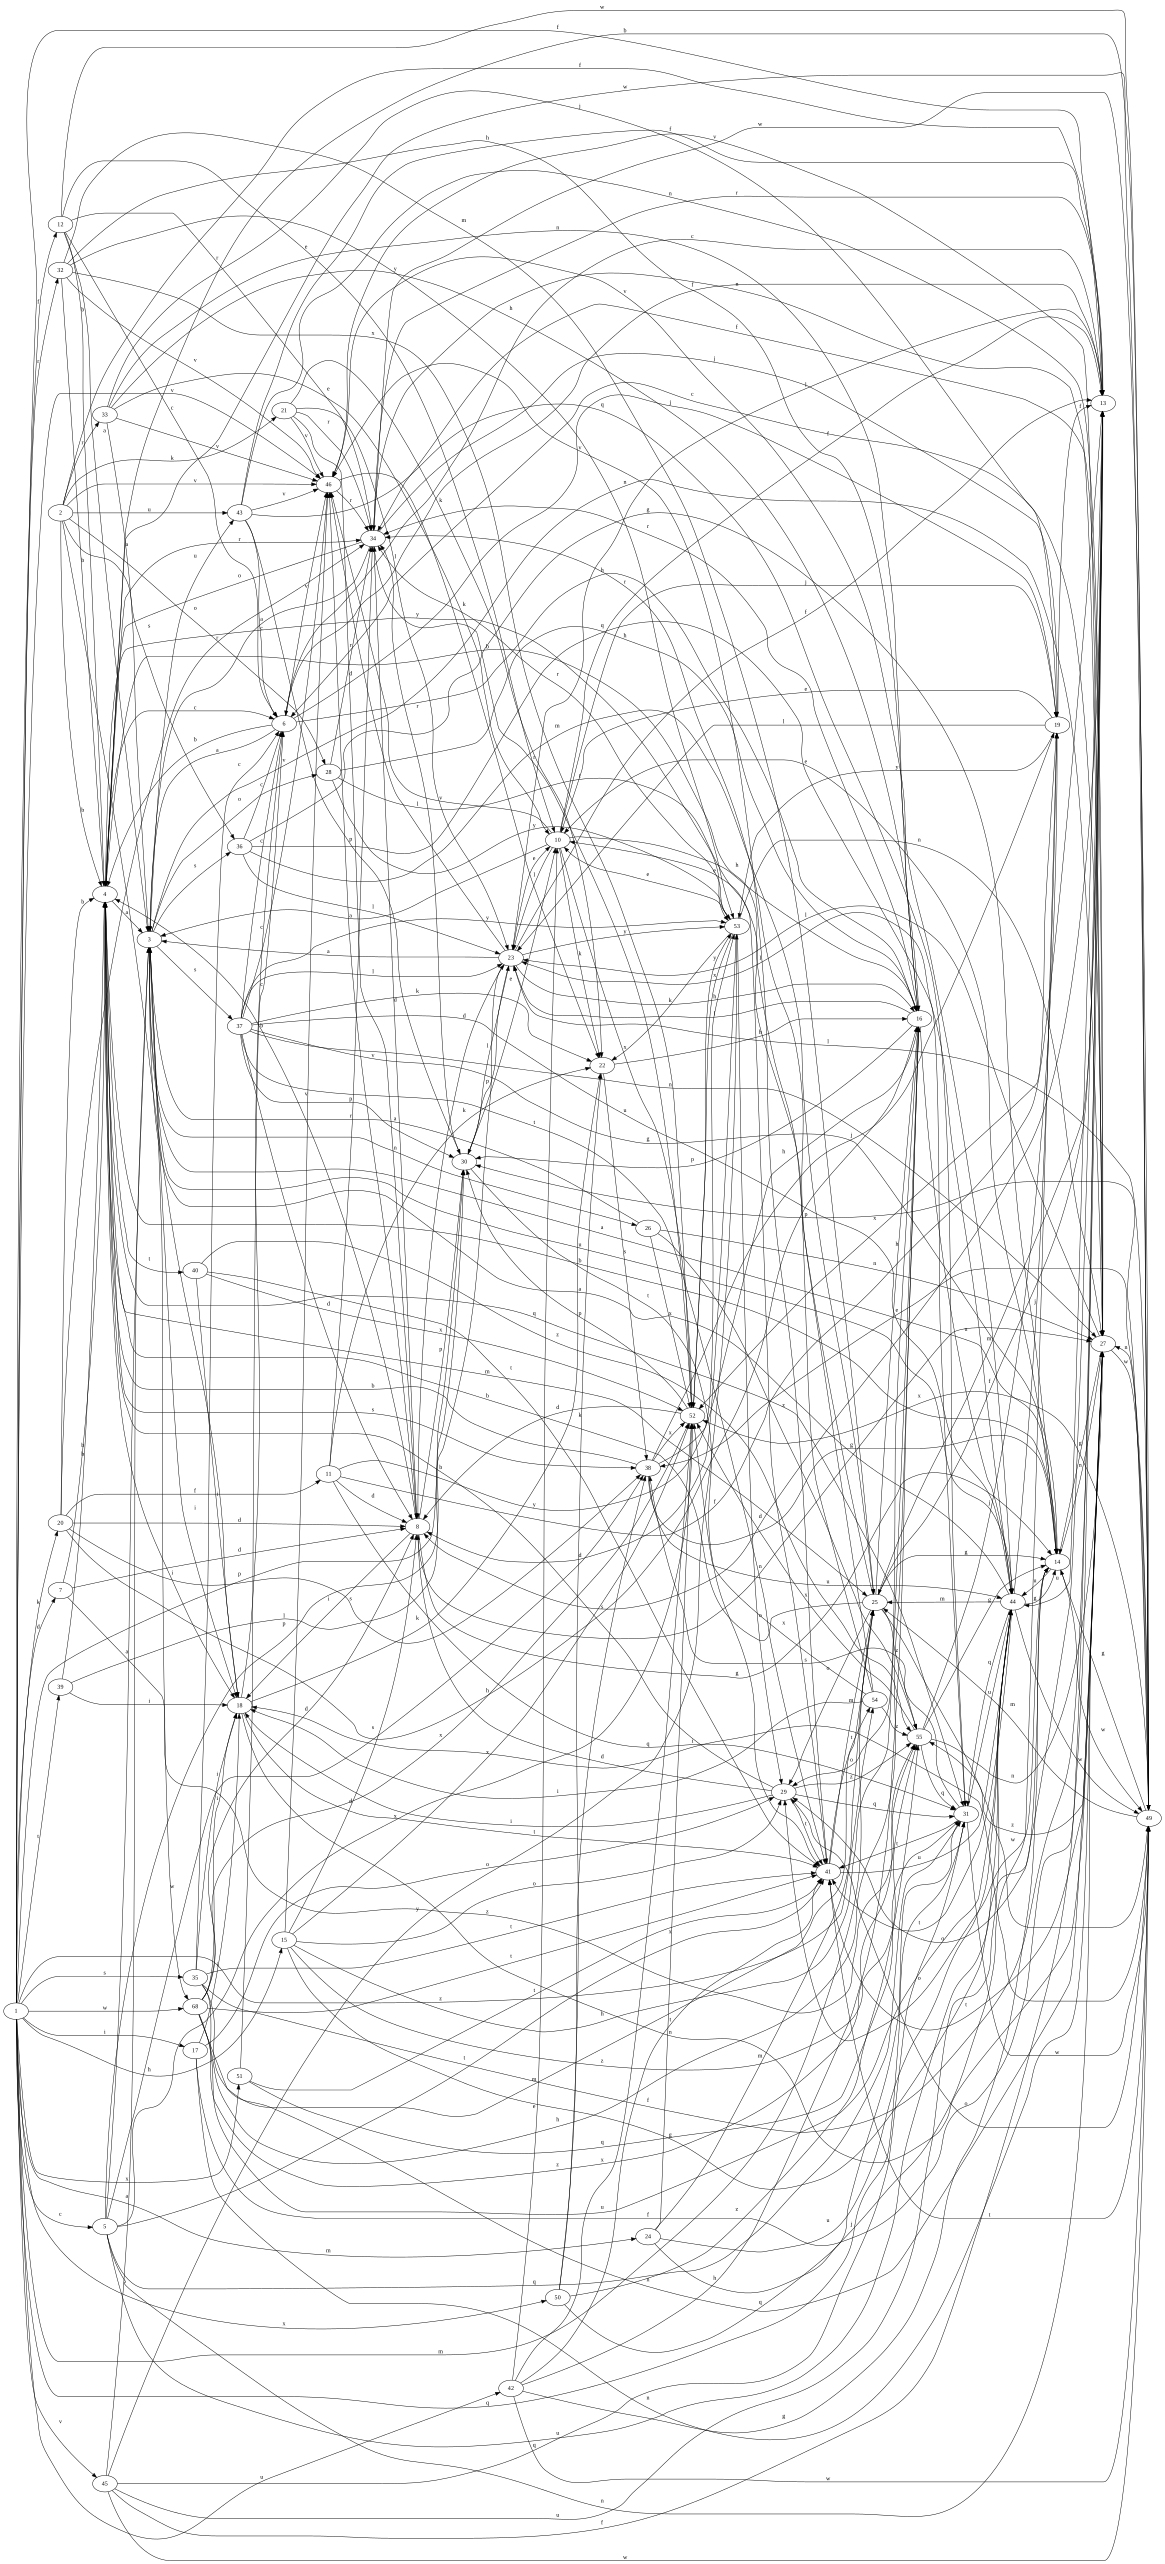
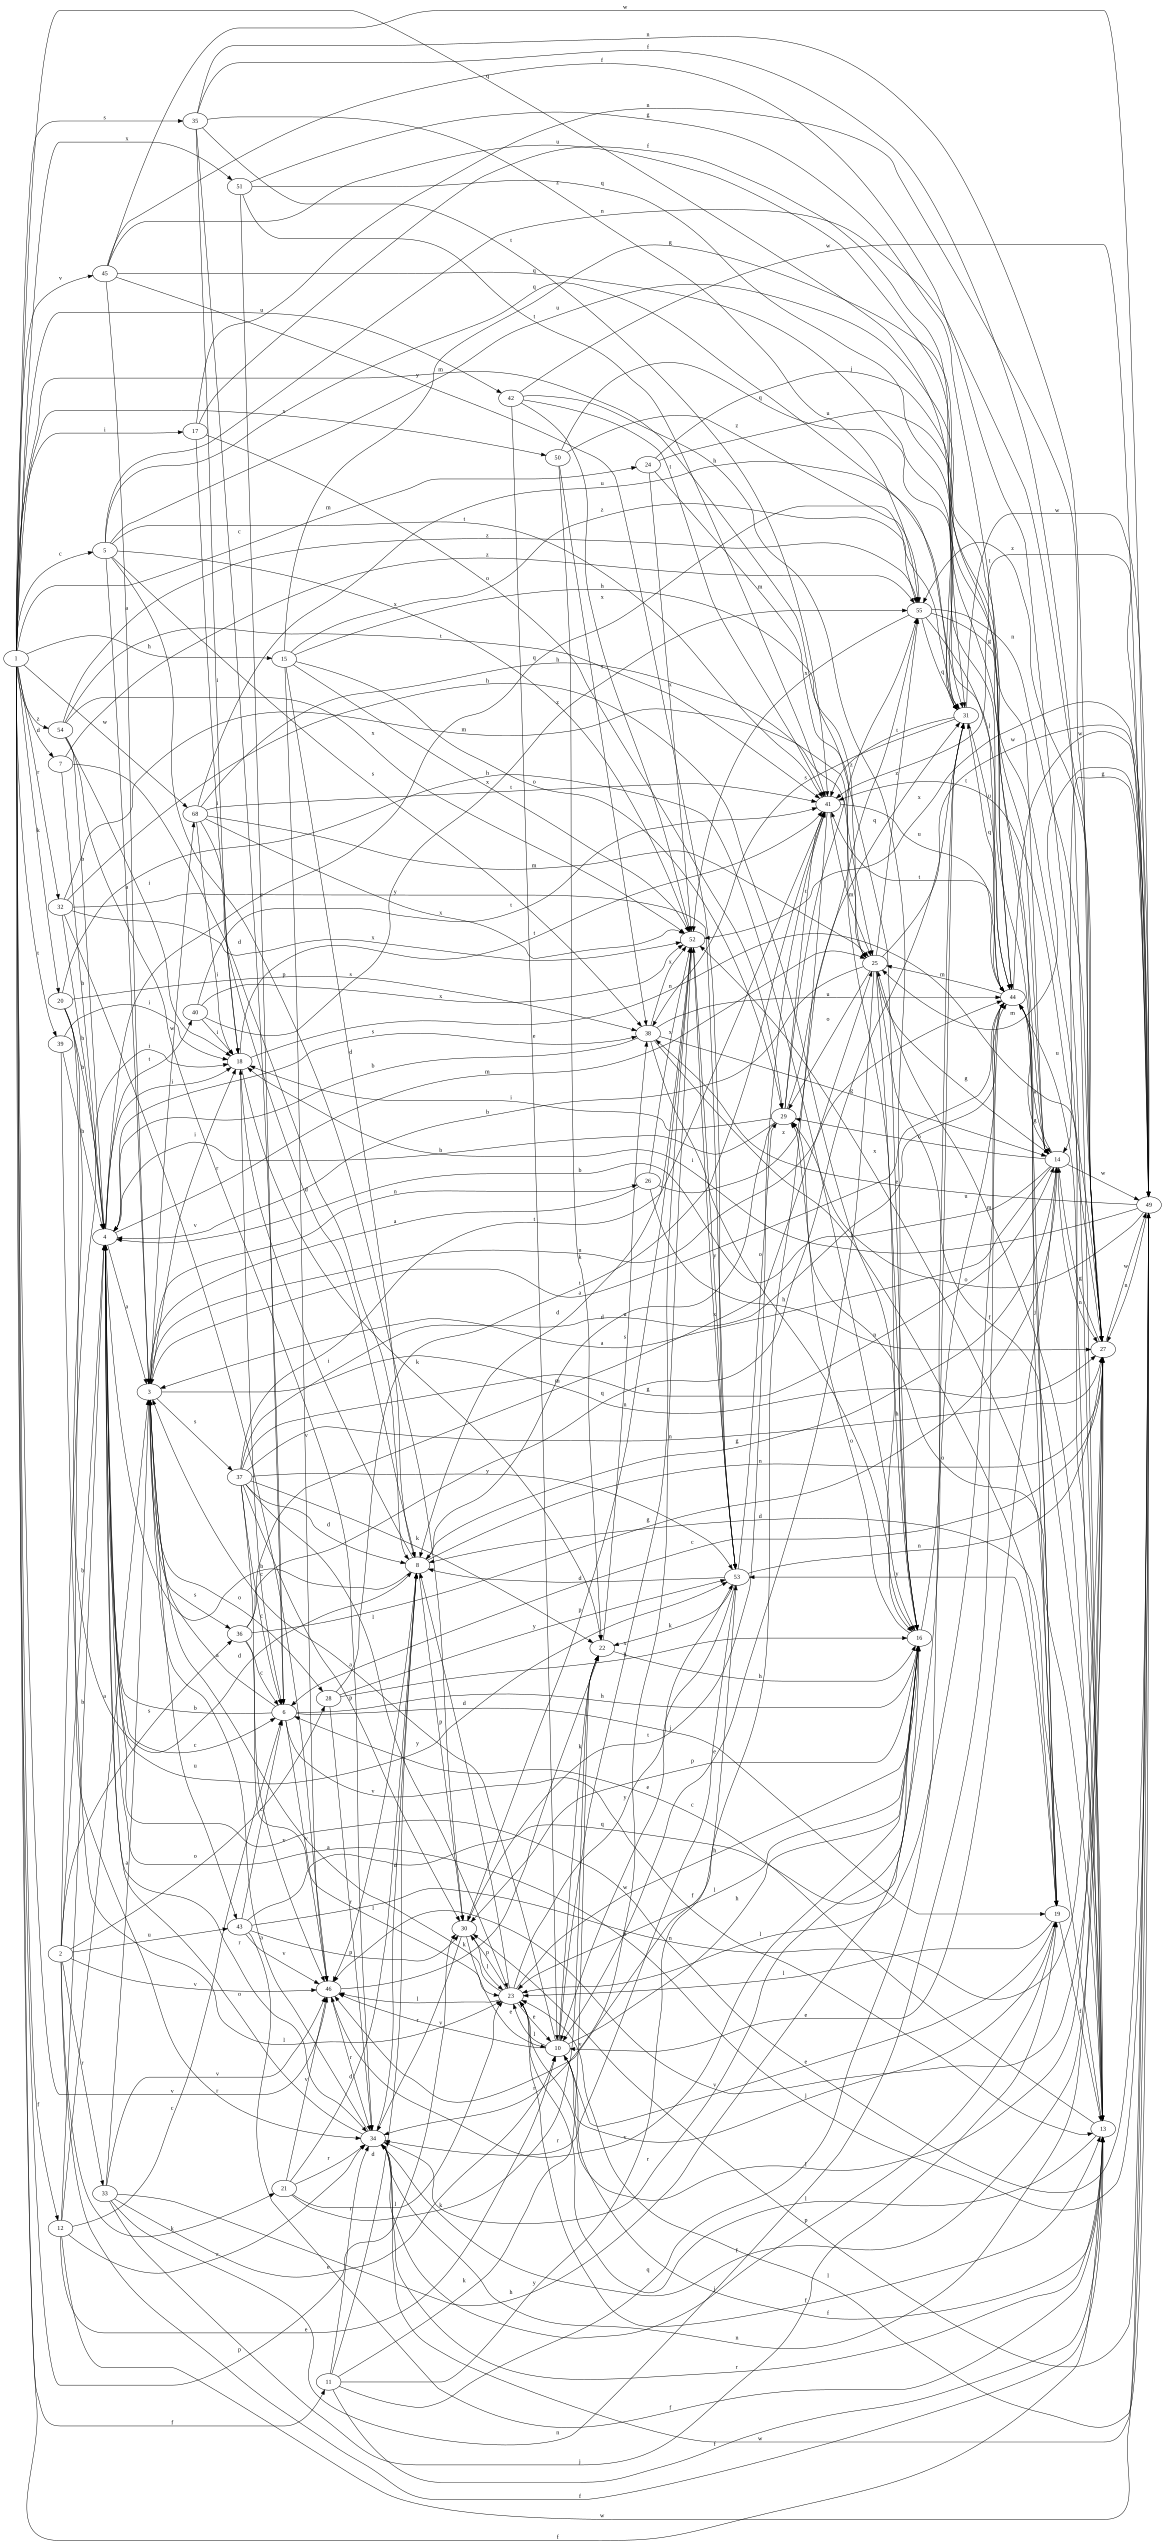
(189, 1494) -> (23, 1691)
(841, 1786) -> (441, 639)
(950, 2188) -> (951, 351)
